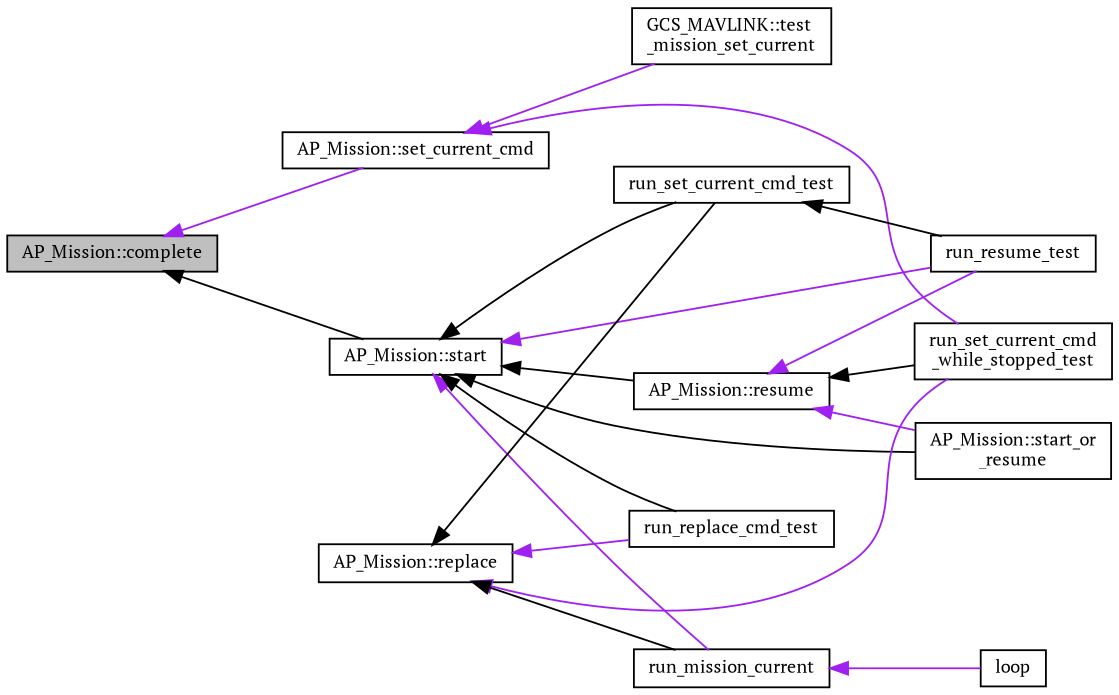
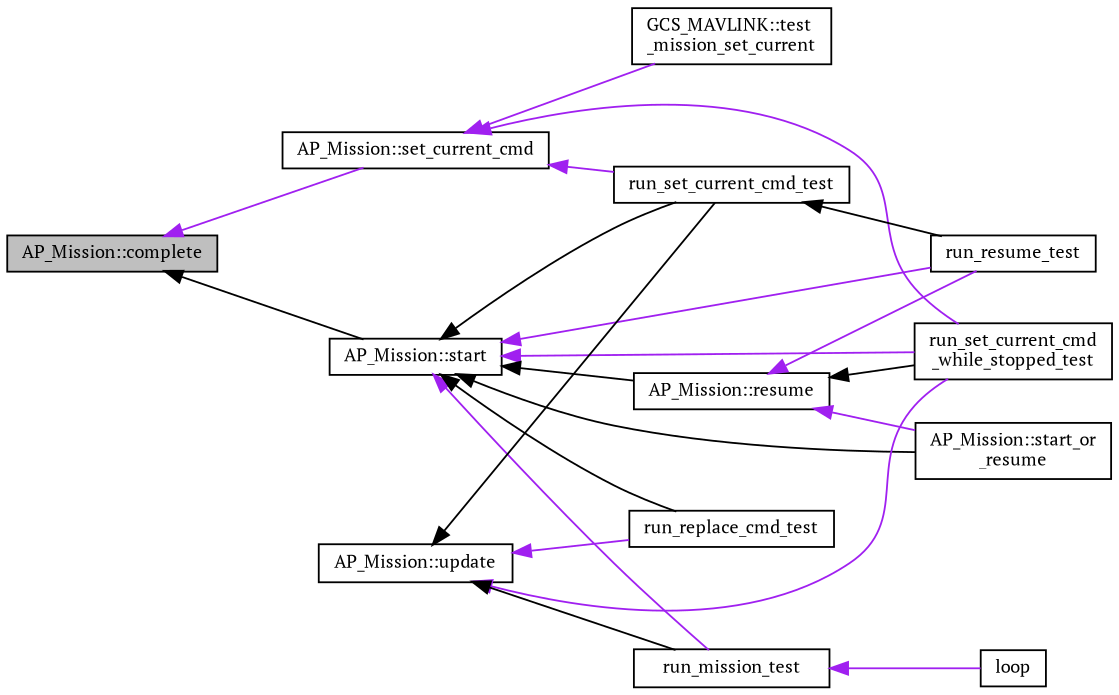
none -> (591, 169)
none -> (717, 354)
(416, 563) -> (416, 563)
(732, 668) -> (732, 668)
